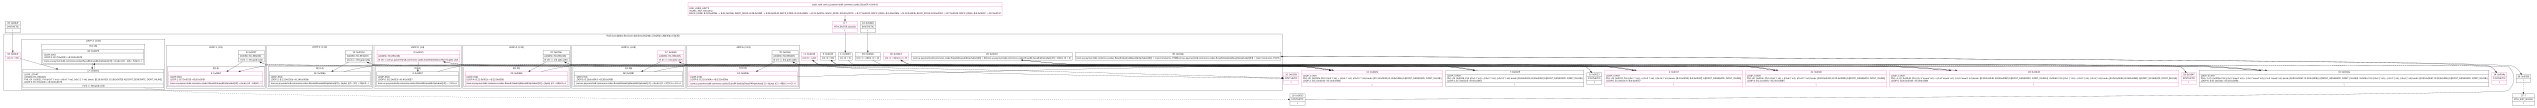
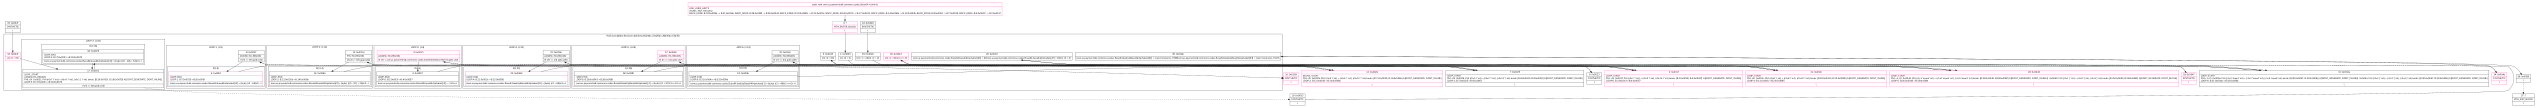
(358, 56) -> (355, 56)
(809, 56) -> none
(859, 65) -> (857, 65)
(1310, 76) -> (1311, 76)
(743, 79) -> (743, 79)
